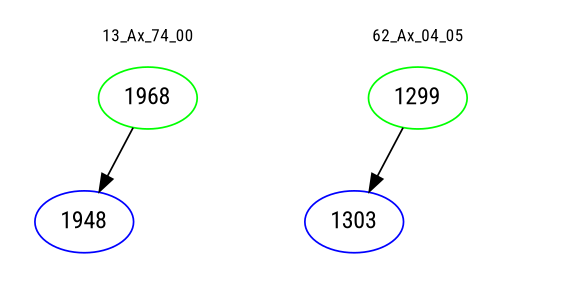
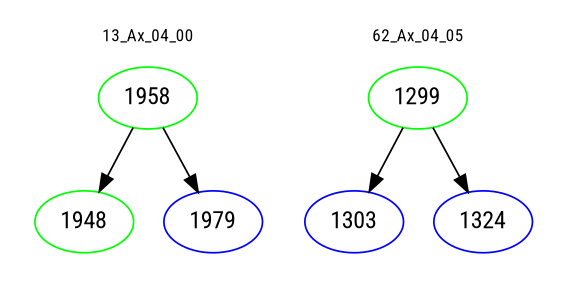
(149, 37) -> (149, 37)
(148, 98) -> (148, 98)
(84, 222) -> (84, 222)
none -> (213, 222)
none -> (483, 222)
